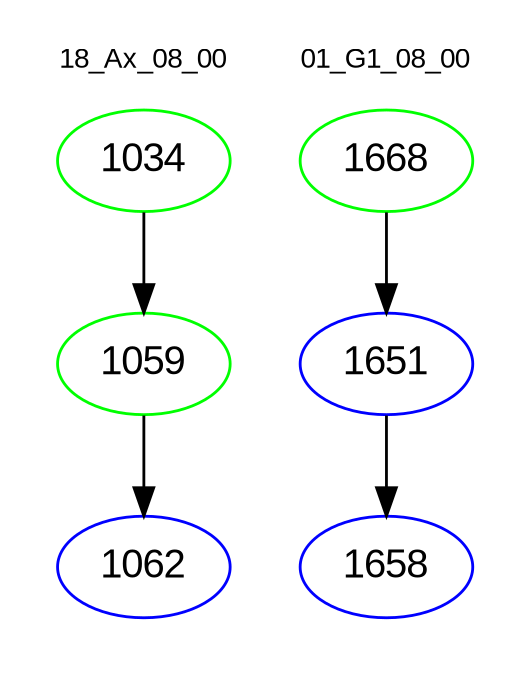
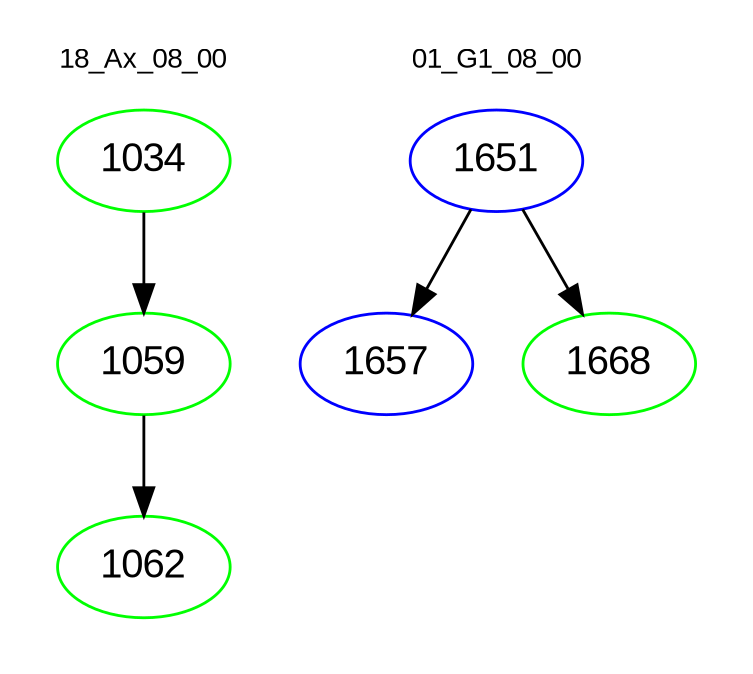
(386, 249) -> (545, 249)
(144, 567) -> (144, 567)
(386, 567) -> (386, 364)
